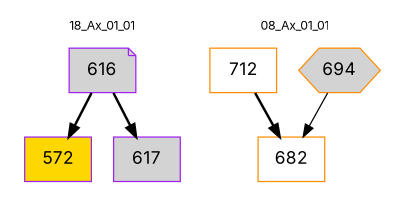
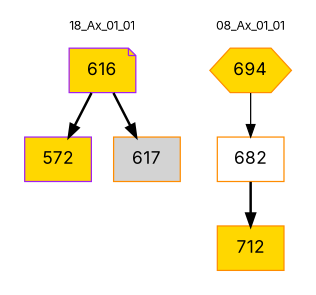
(102, 70) -> (102, 70)
(243, 70) -> (251, 248)
(340, 70) -> (251, 70)
(264, 109) -> (251, 198)
(147, 159) -> (147, 159)
